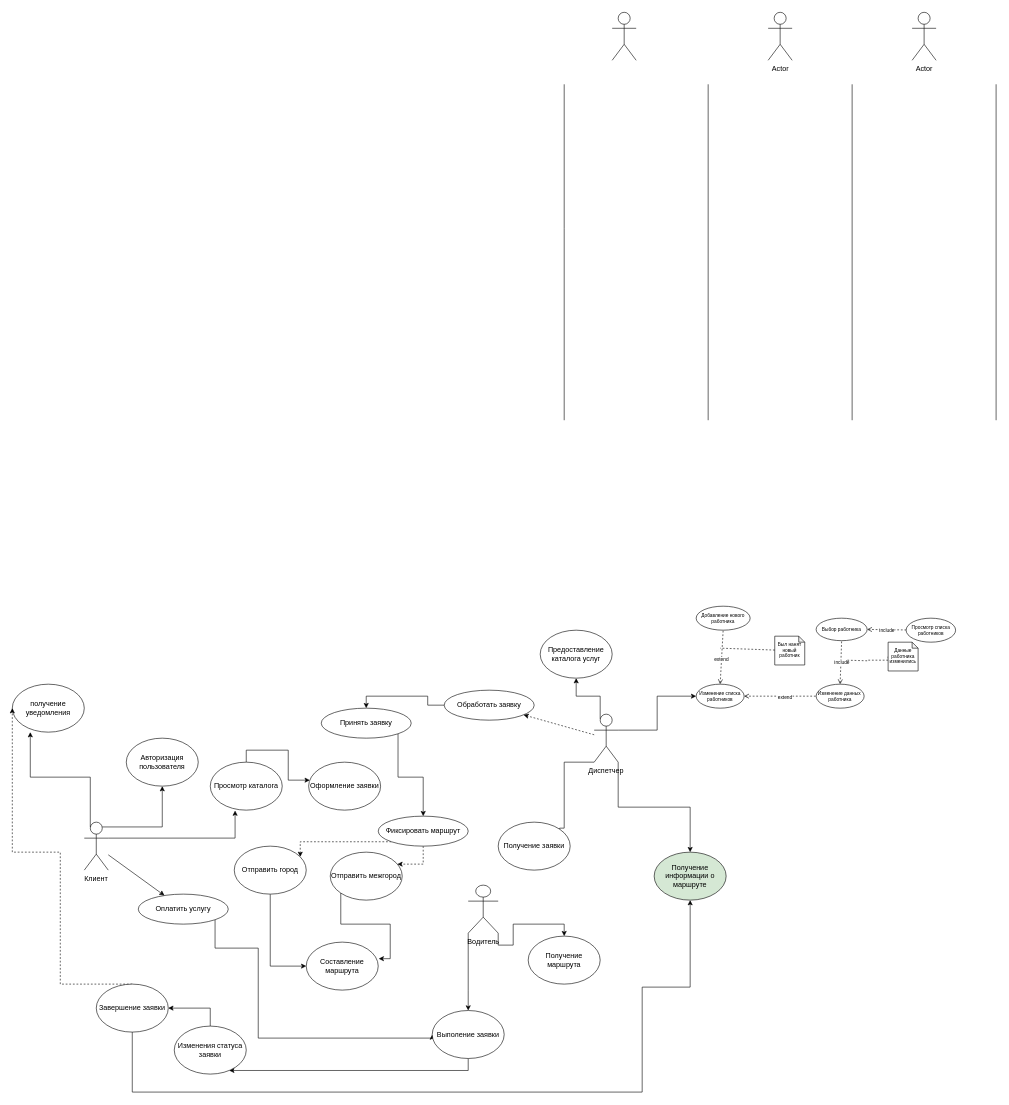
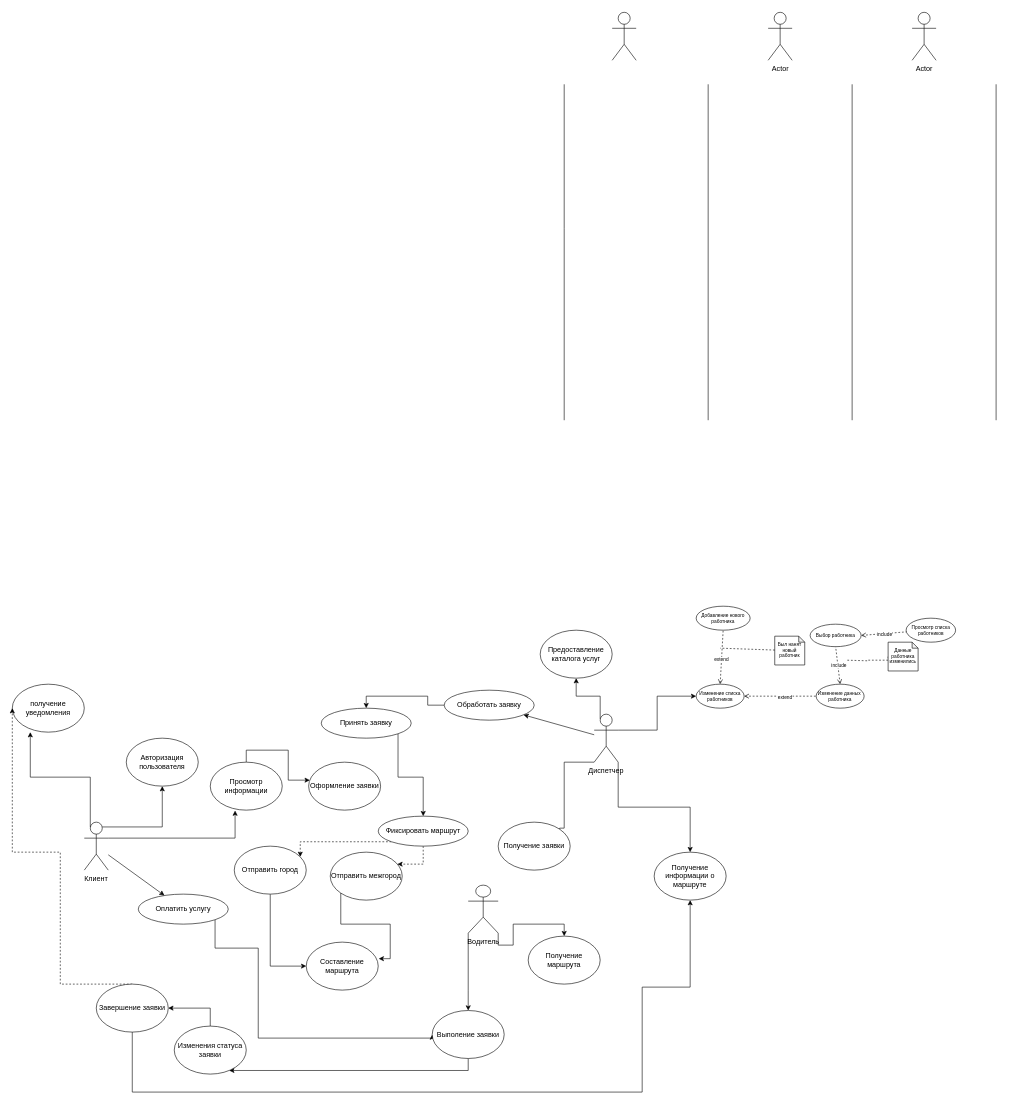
(842, 630) -> (836, 636)
(560, 725) -> (560, 725)
(246, 786) -> (246, 786)
(690, 876) -> (690, 876)
